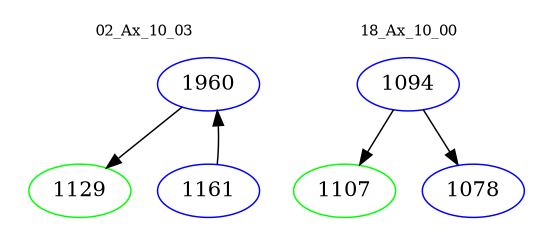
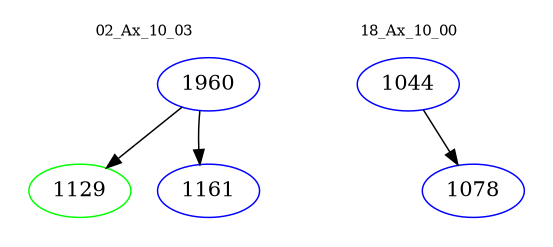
(408, 84) -> (408, 84)
(218, 145) -> (199, 130)
(345, 191) -> none
